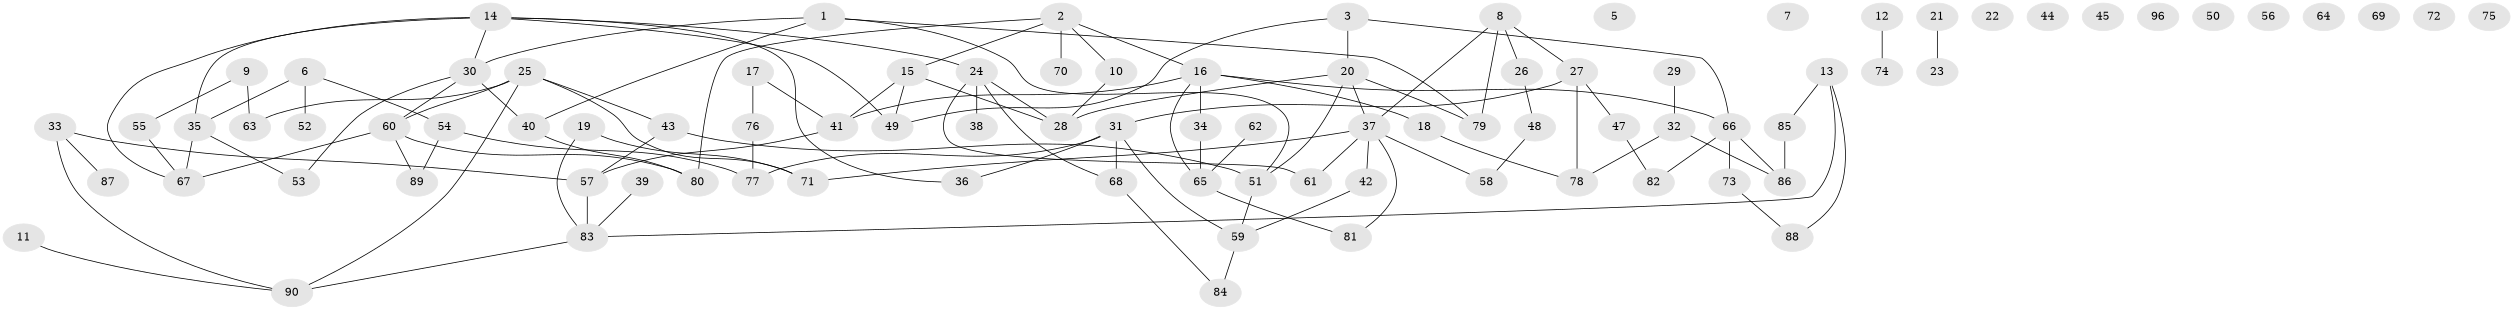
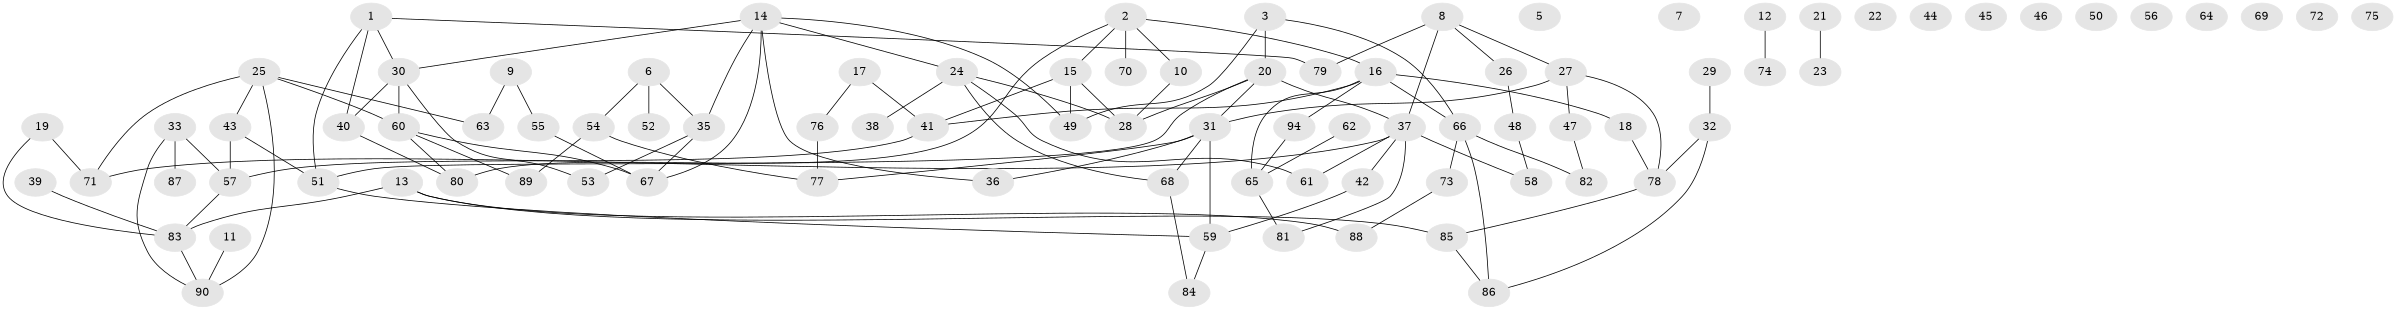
(2158, 17) -> (2041, 17)
(1415, 98) -> (1238, 100)
(1201, 127) -> (1294, 127)
none -> (1552, 213)
